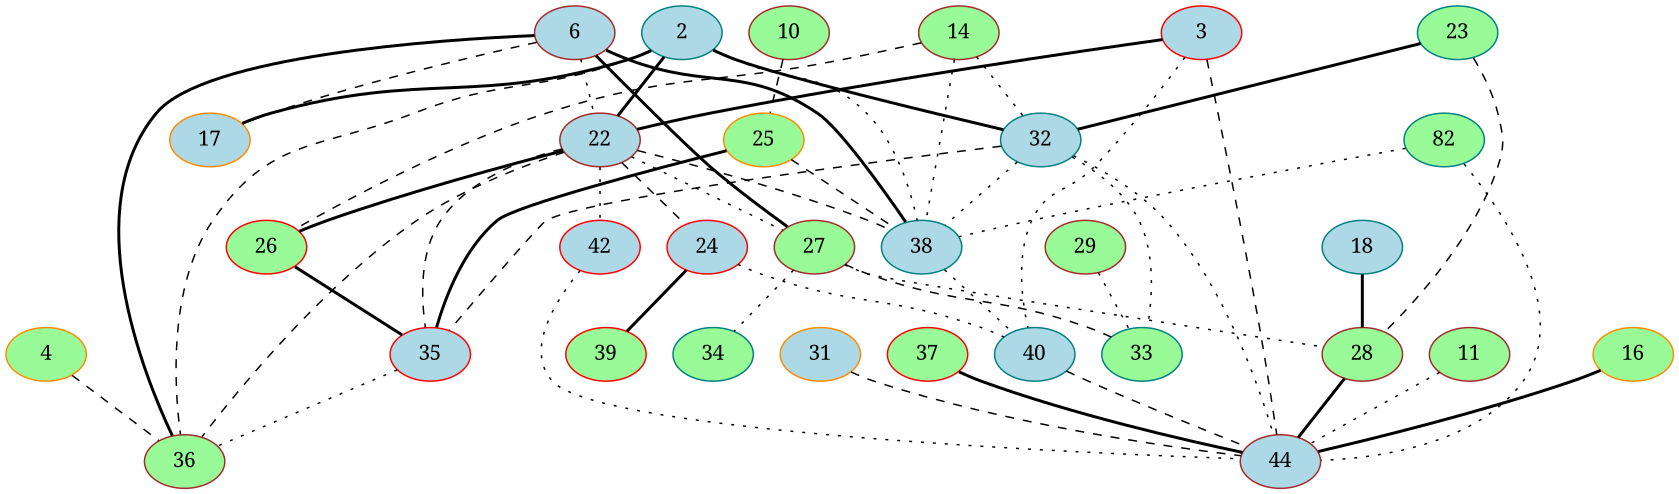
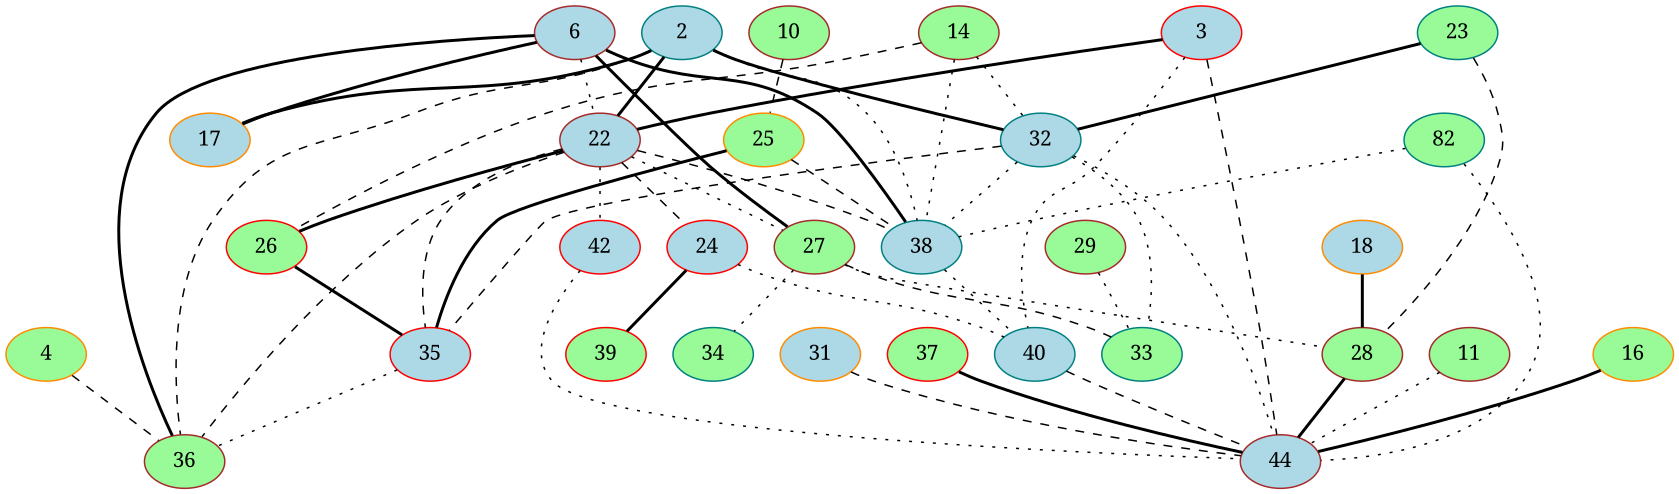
(388, 78) -> (388, 78)
(1362, 247) -> (1362, 247)
